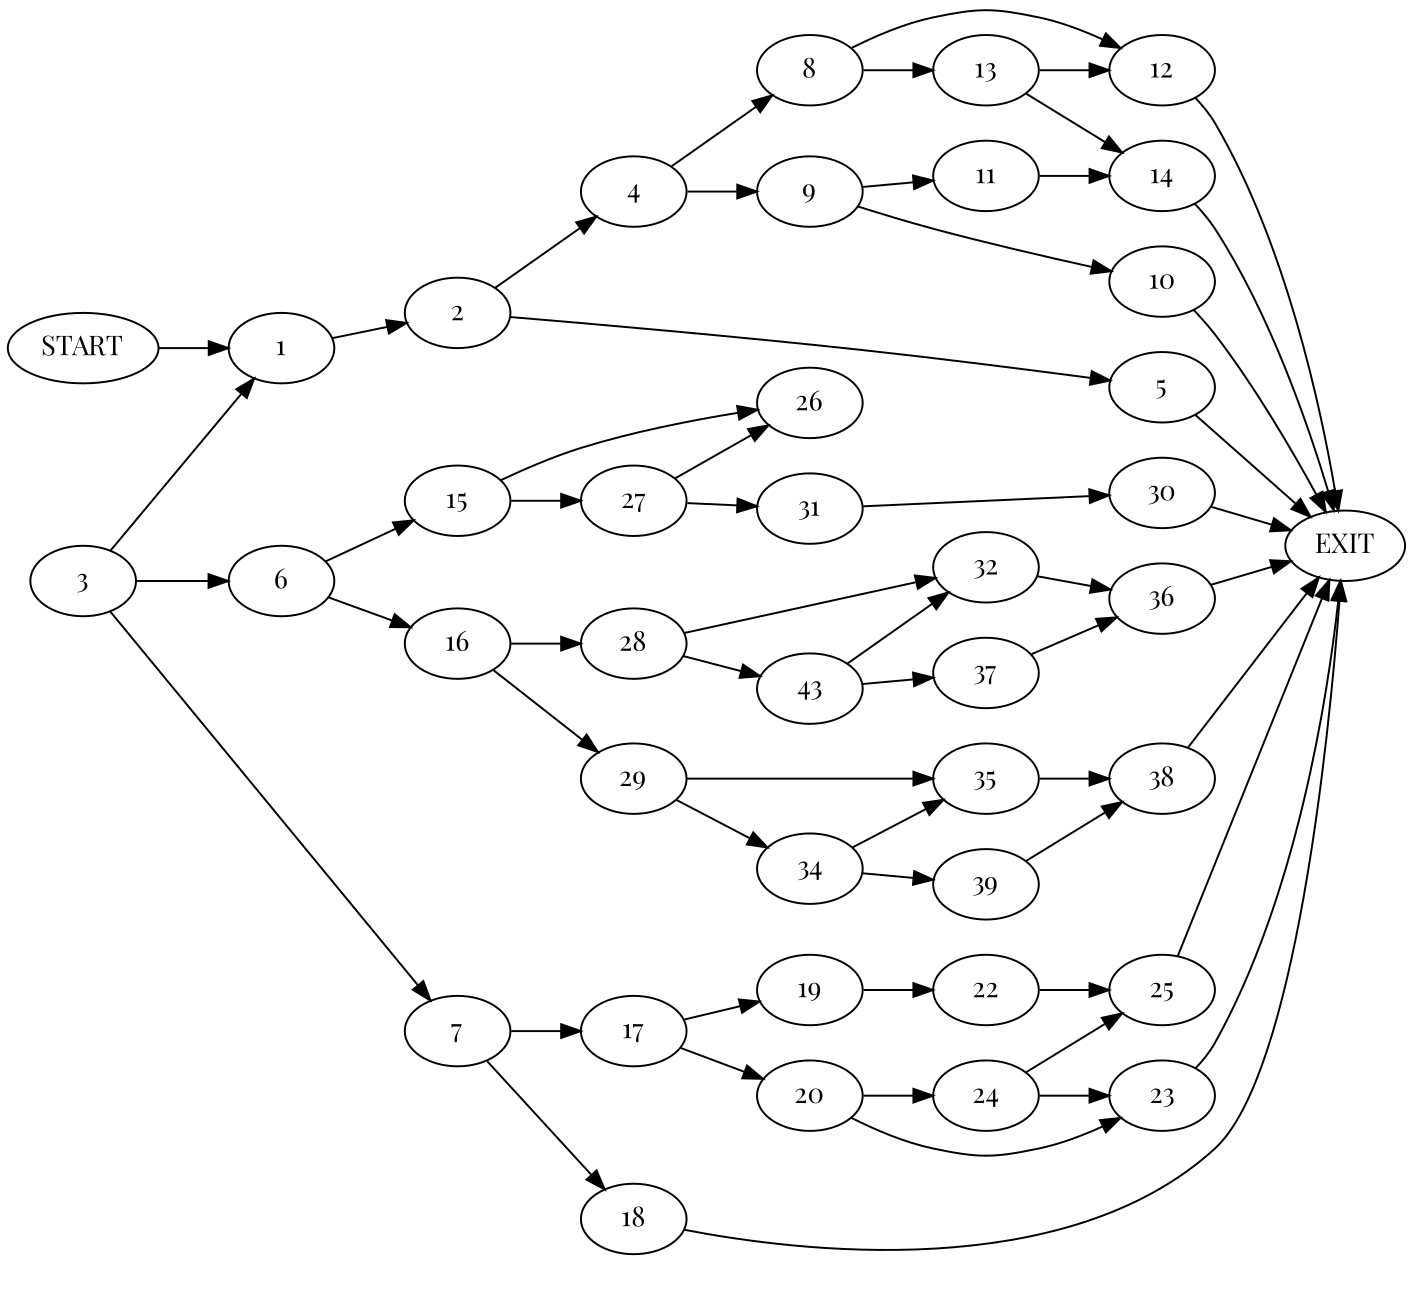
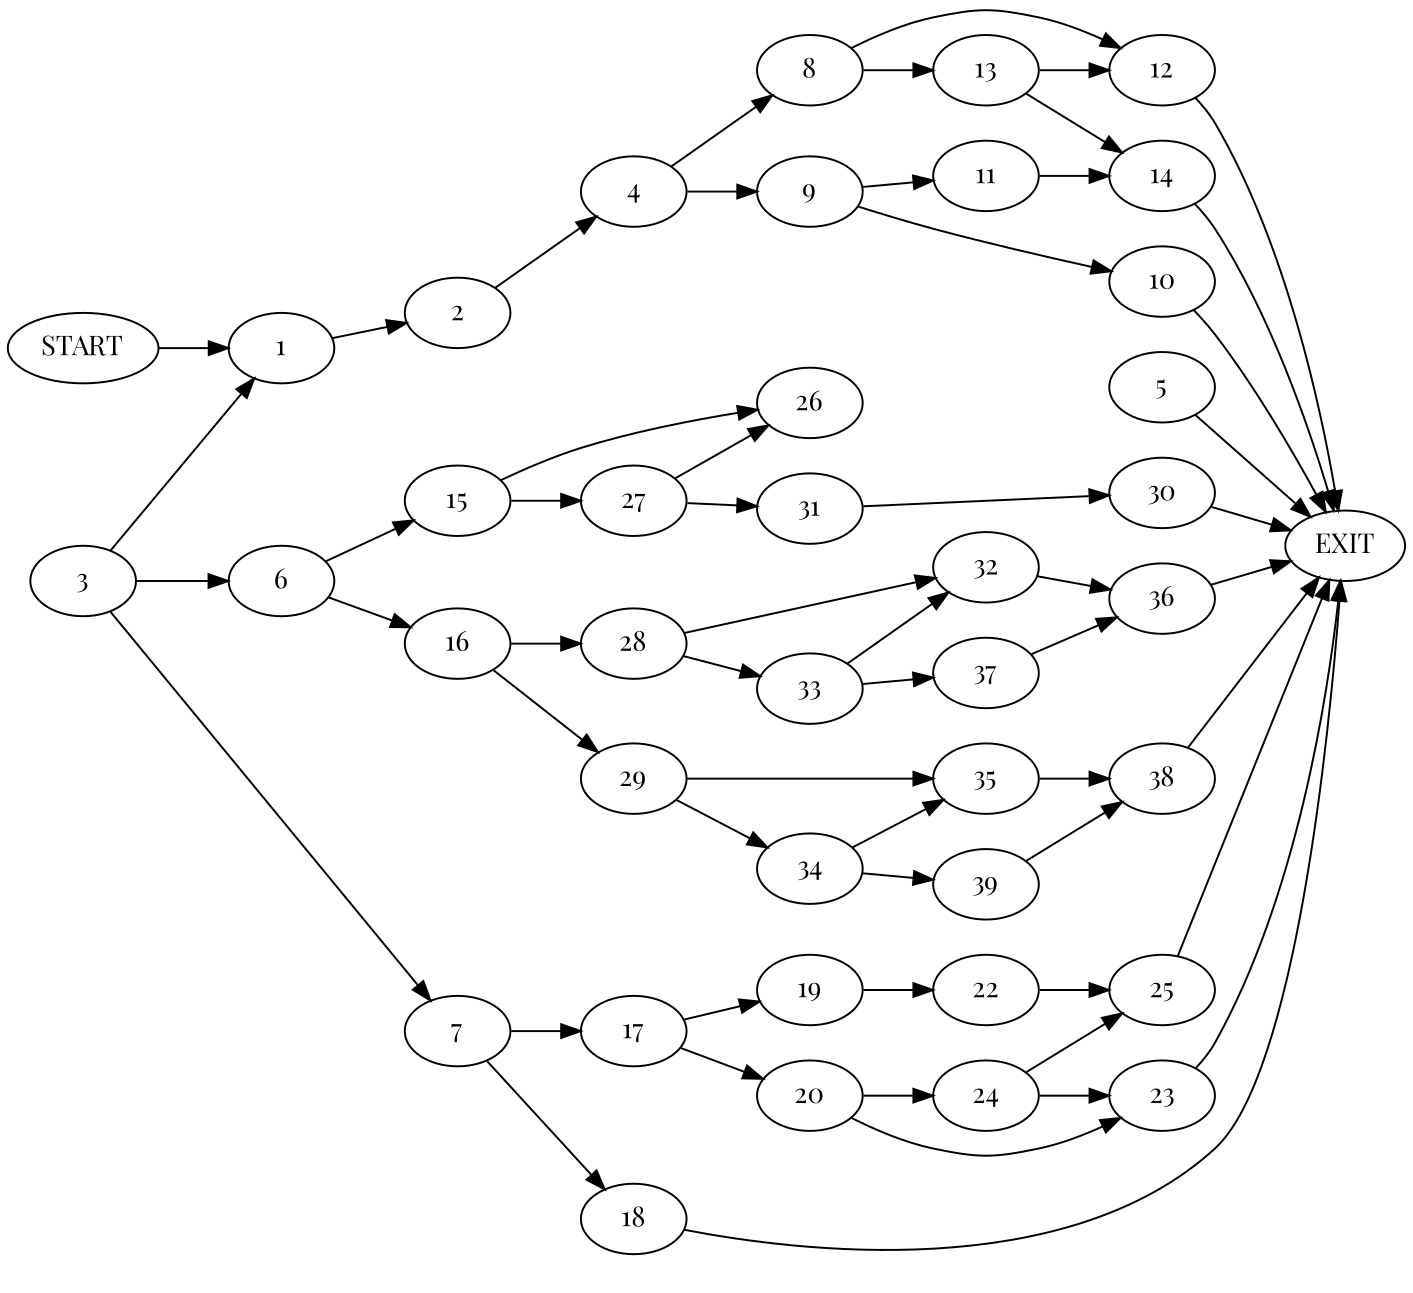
(801, 344) -> none
(810, 689) -> (810, 689)
